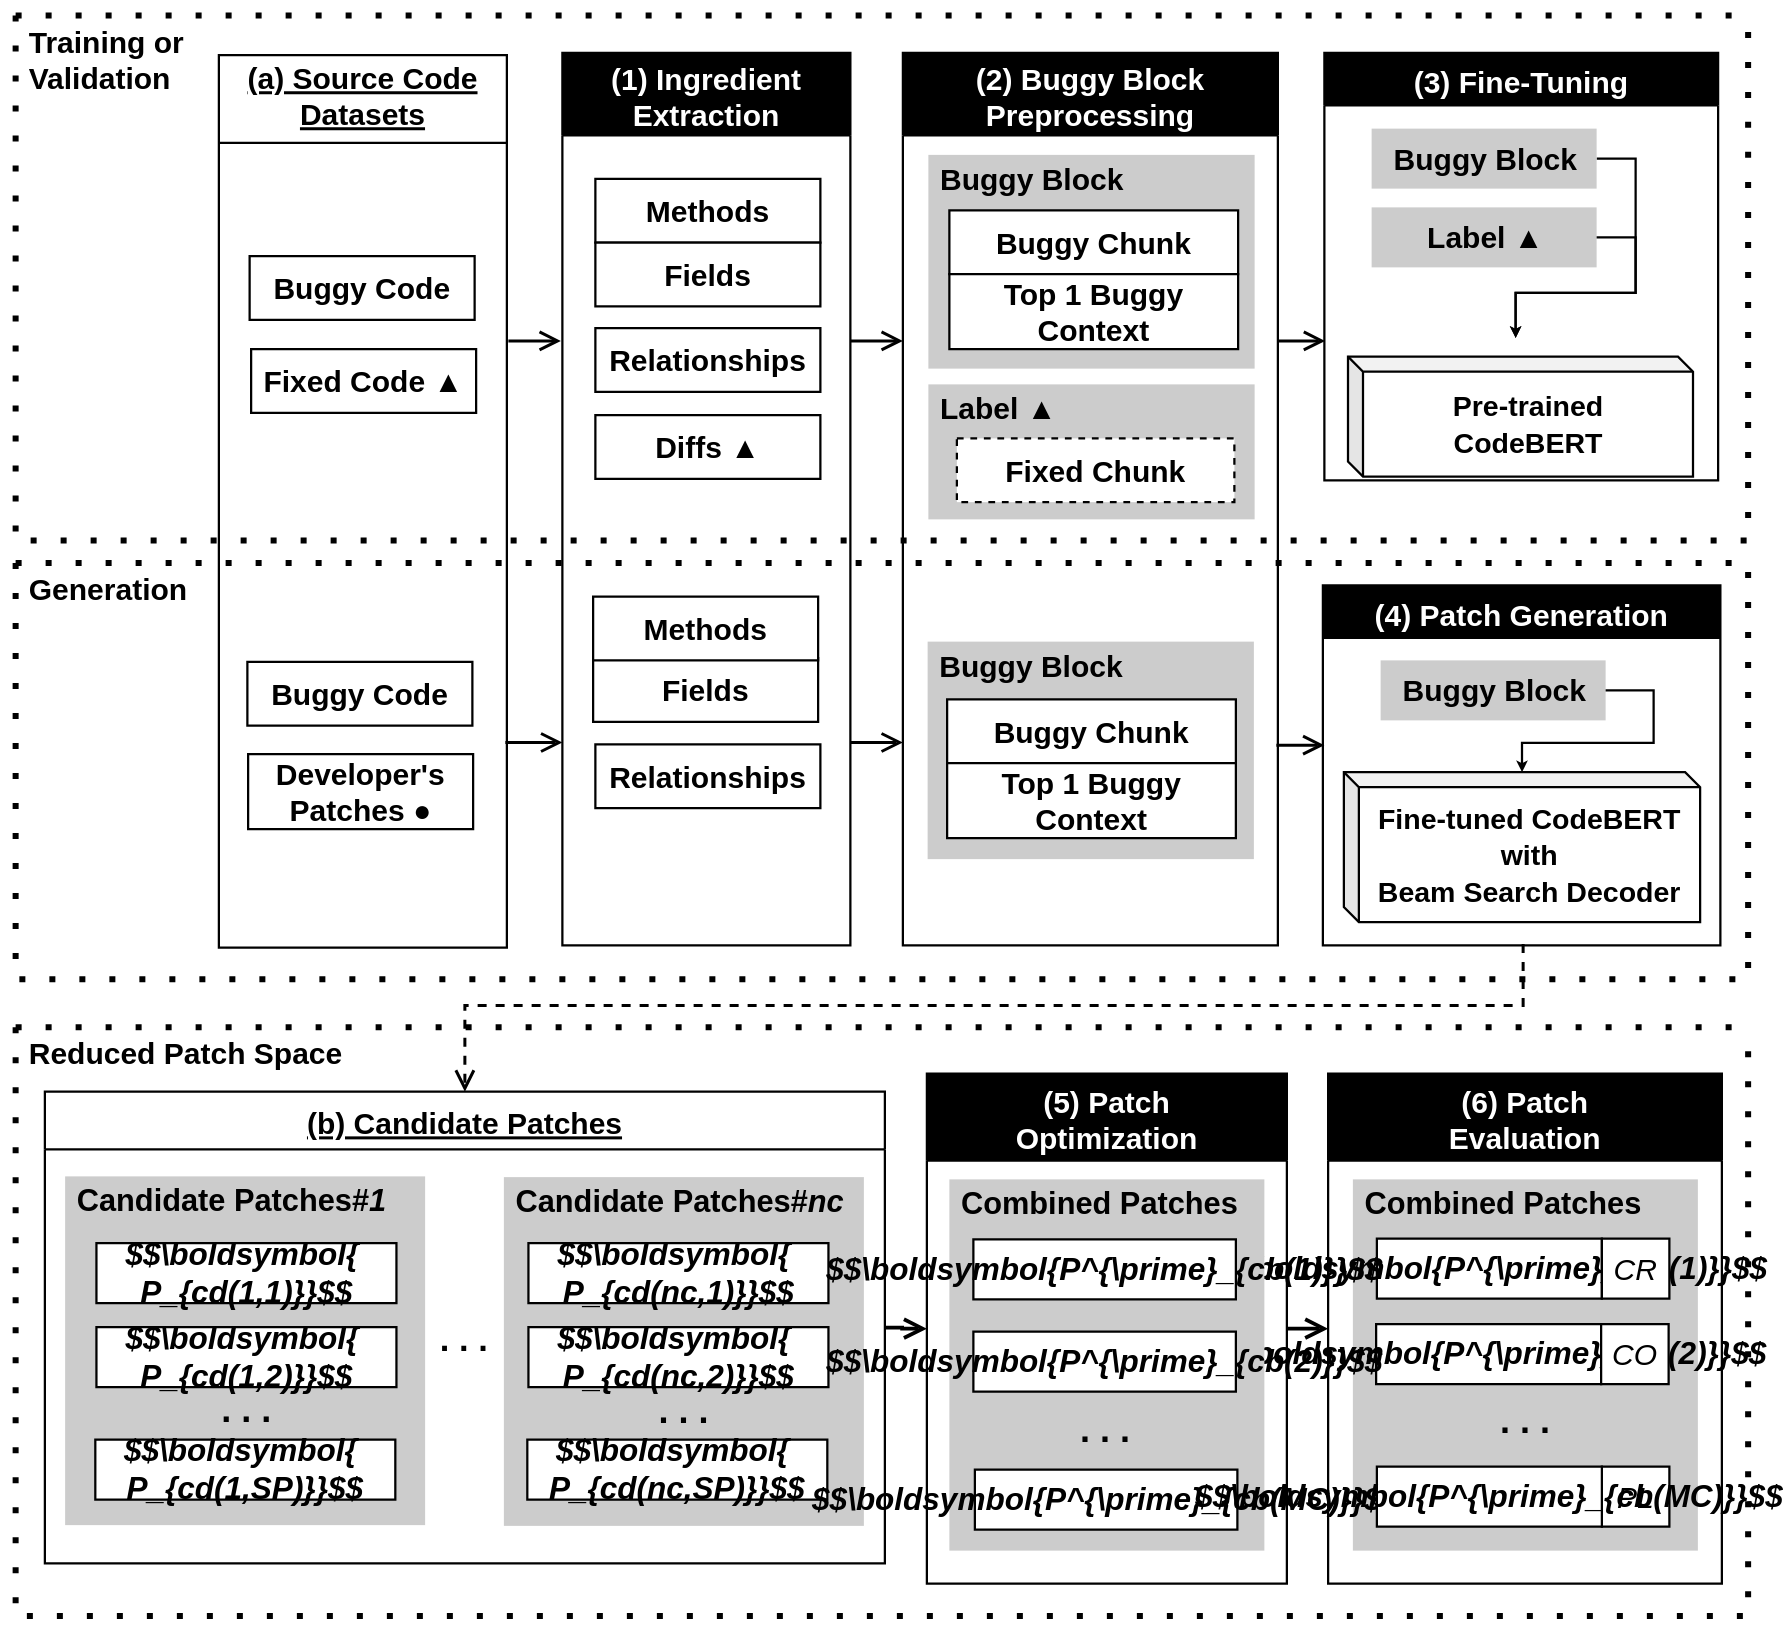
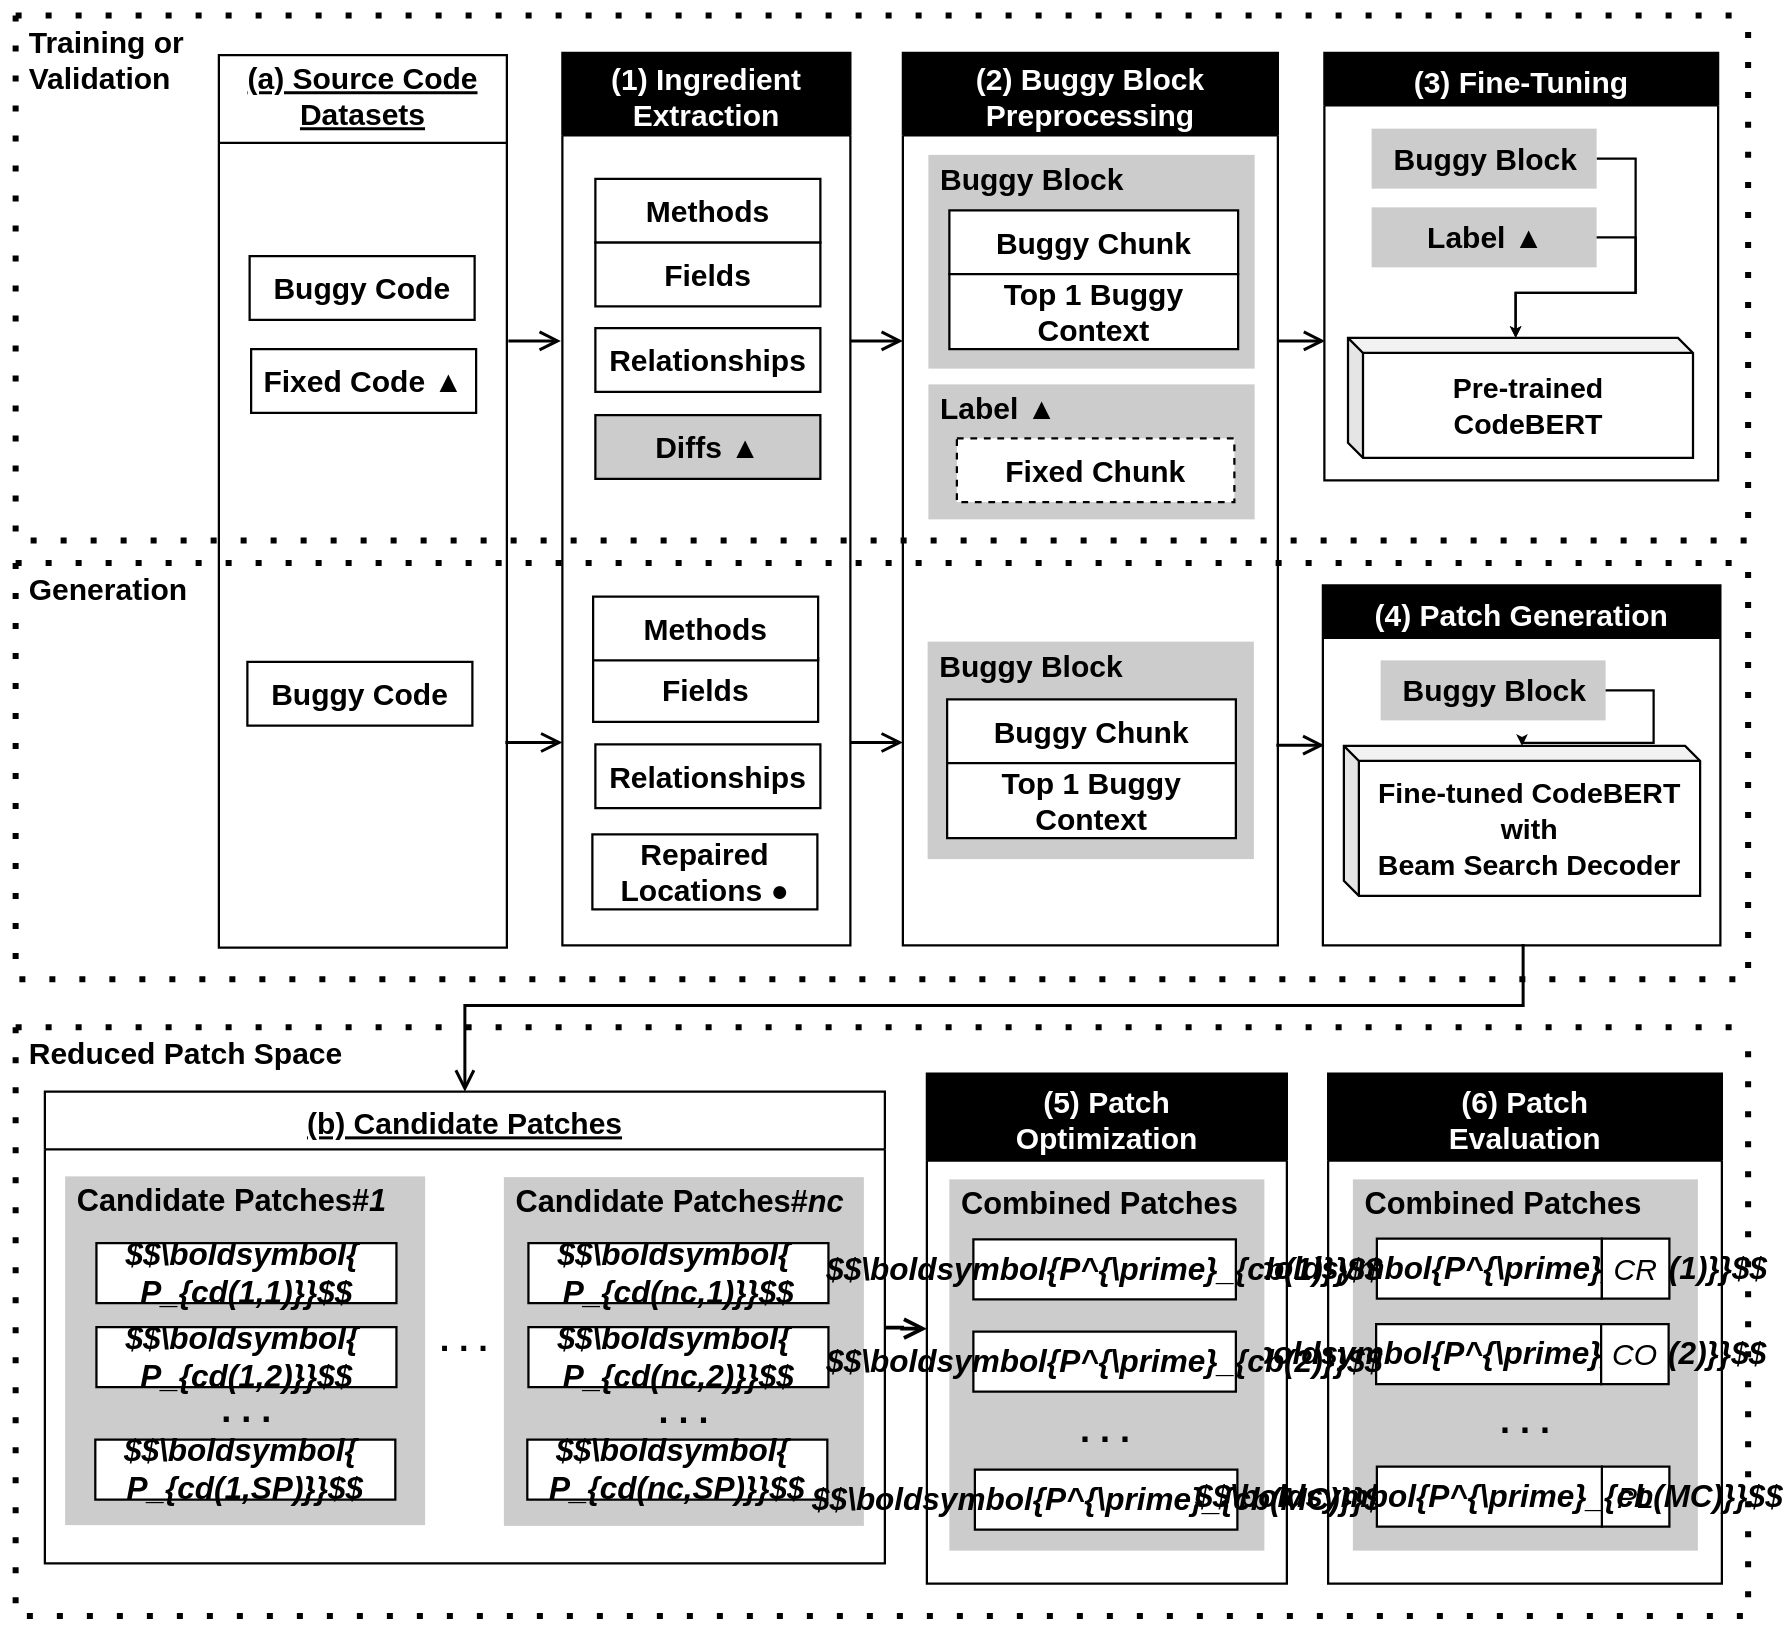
(1520, 417) -> (1520, 398)
(708, 447) -> (708, 447)
(360, 792) -> none
(1522, 847) -> (1522, 821)
none -> (705, 872)
(964, 1005) -> (964, 1005)
(1303, 1329) -> none
